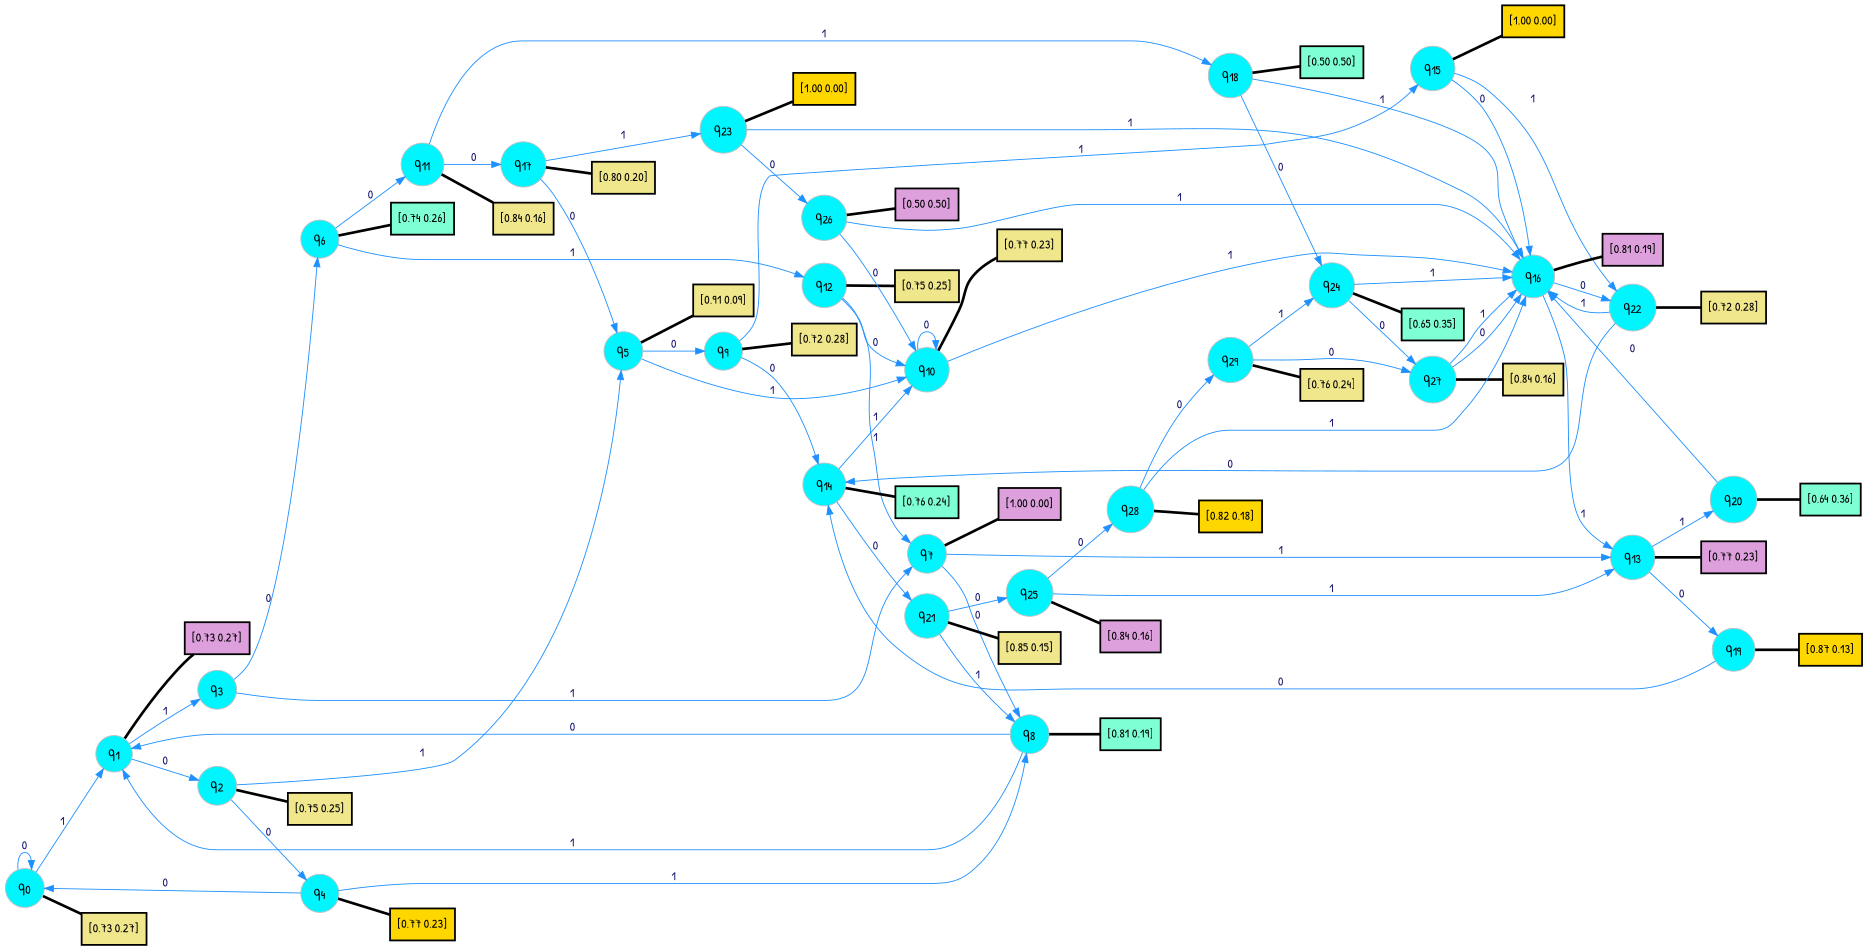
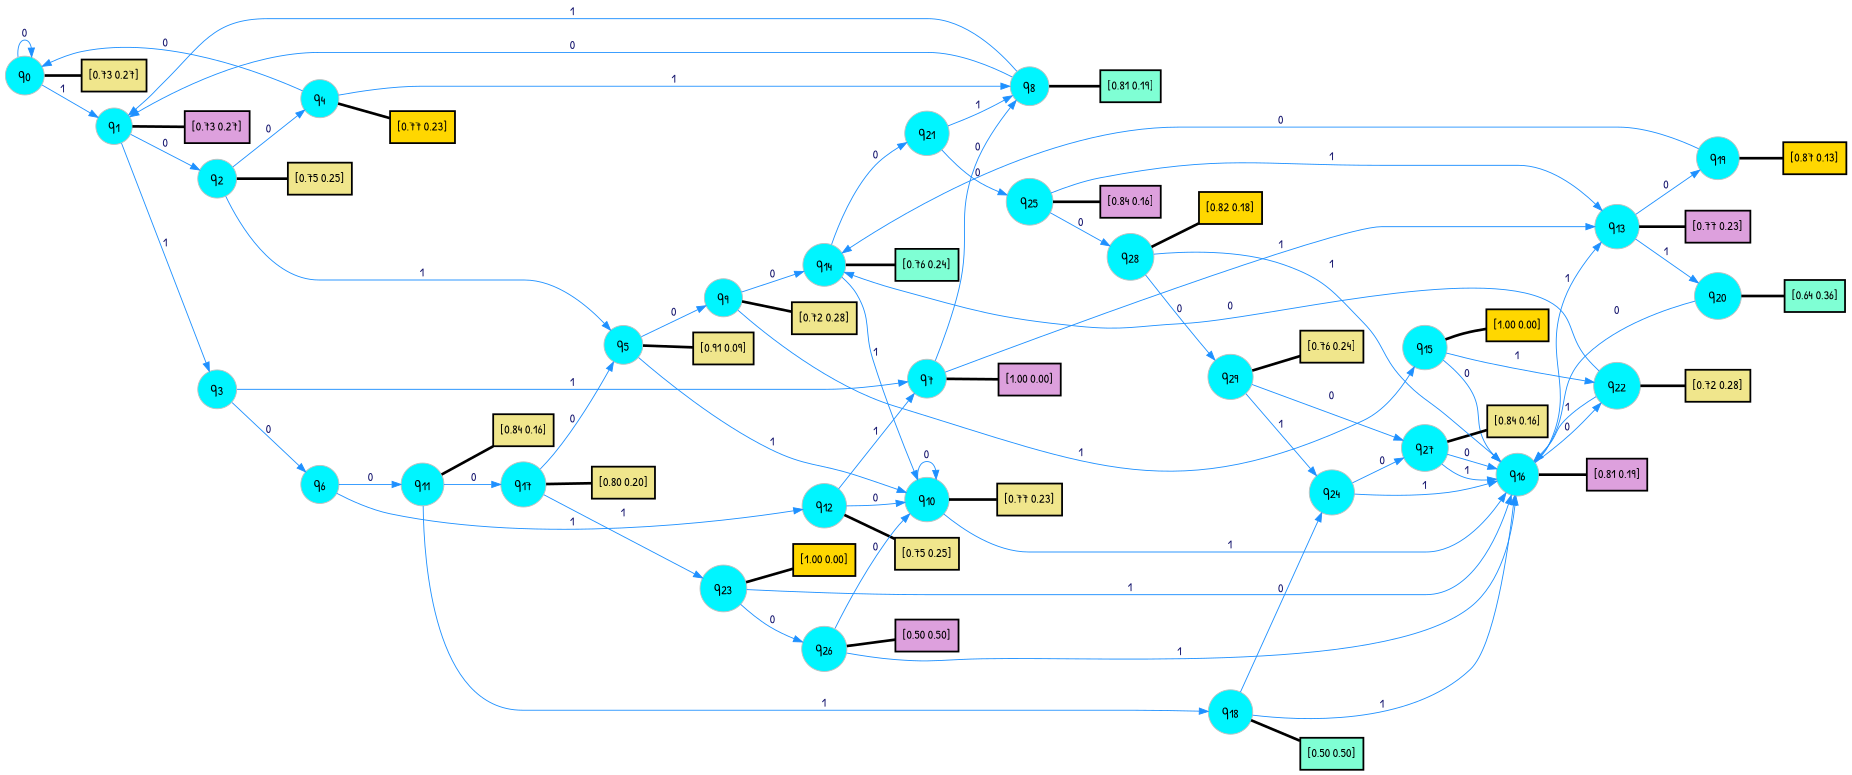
(423, 219) -> none
(1433, 324) -> none
(1030, 648) -> none
